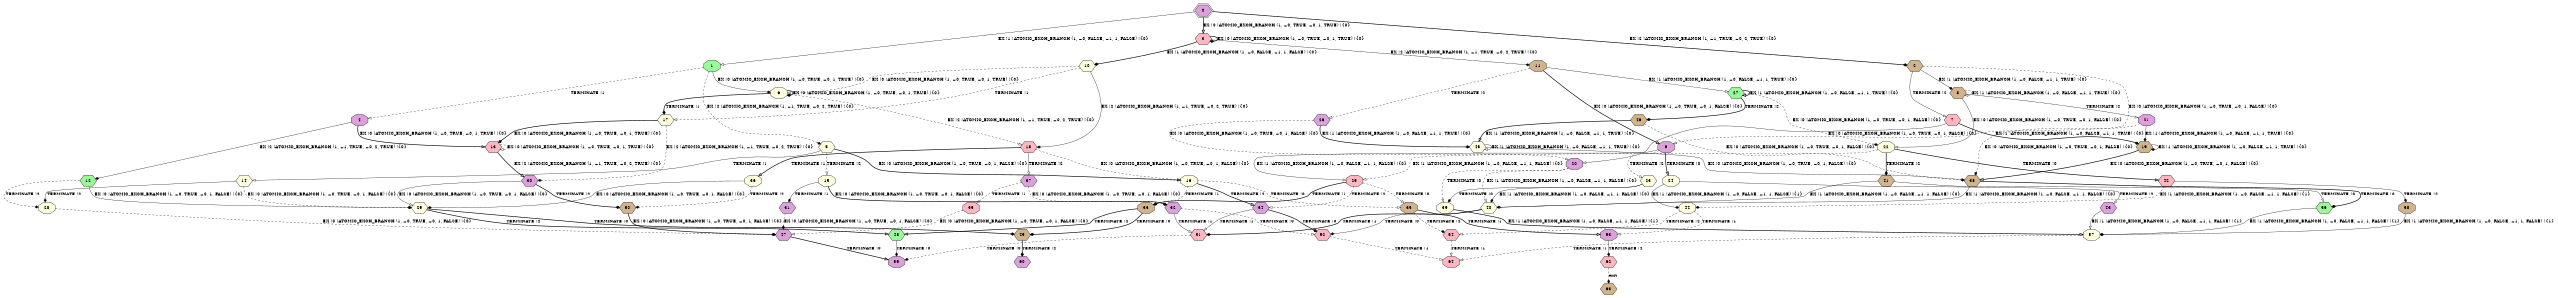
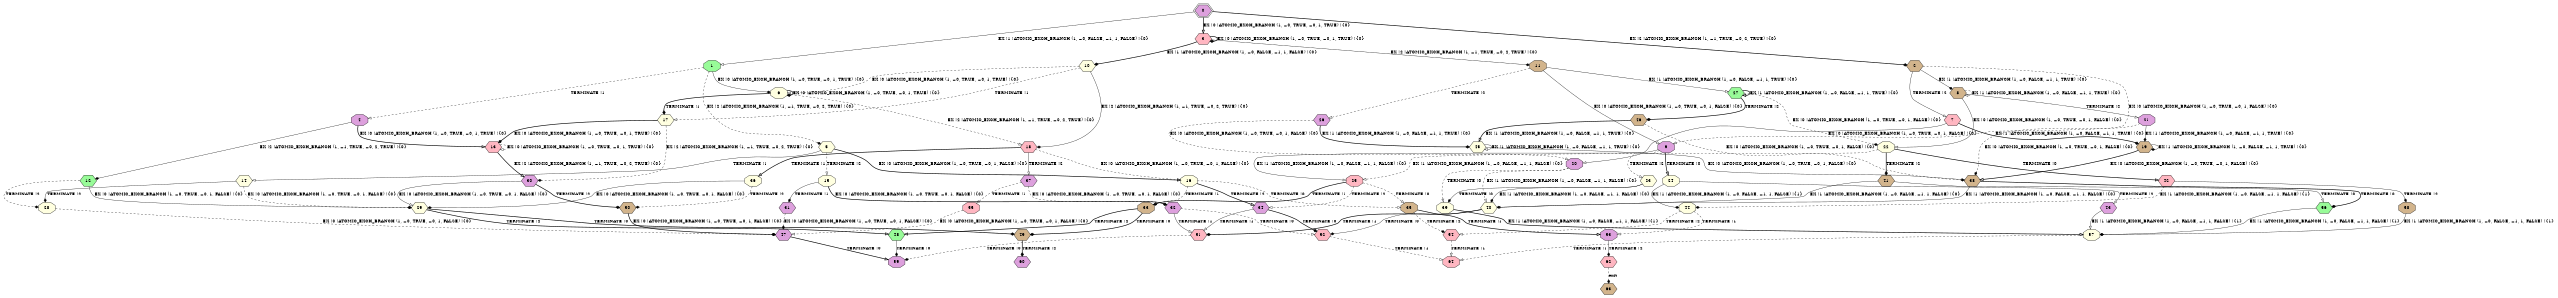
(1597, 111) -> (1597, 111)
